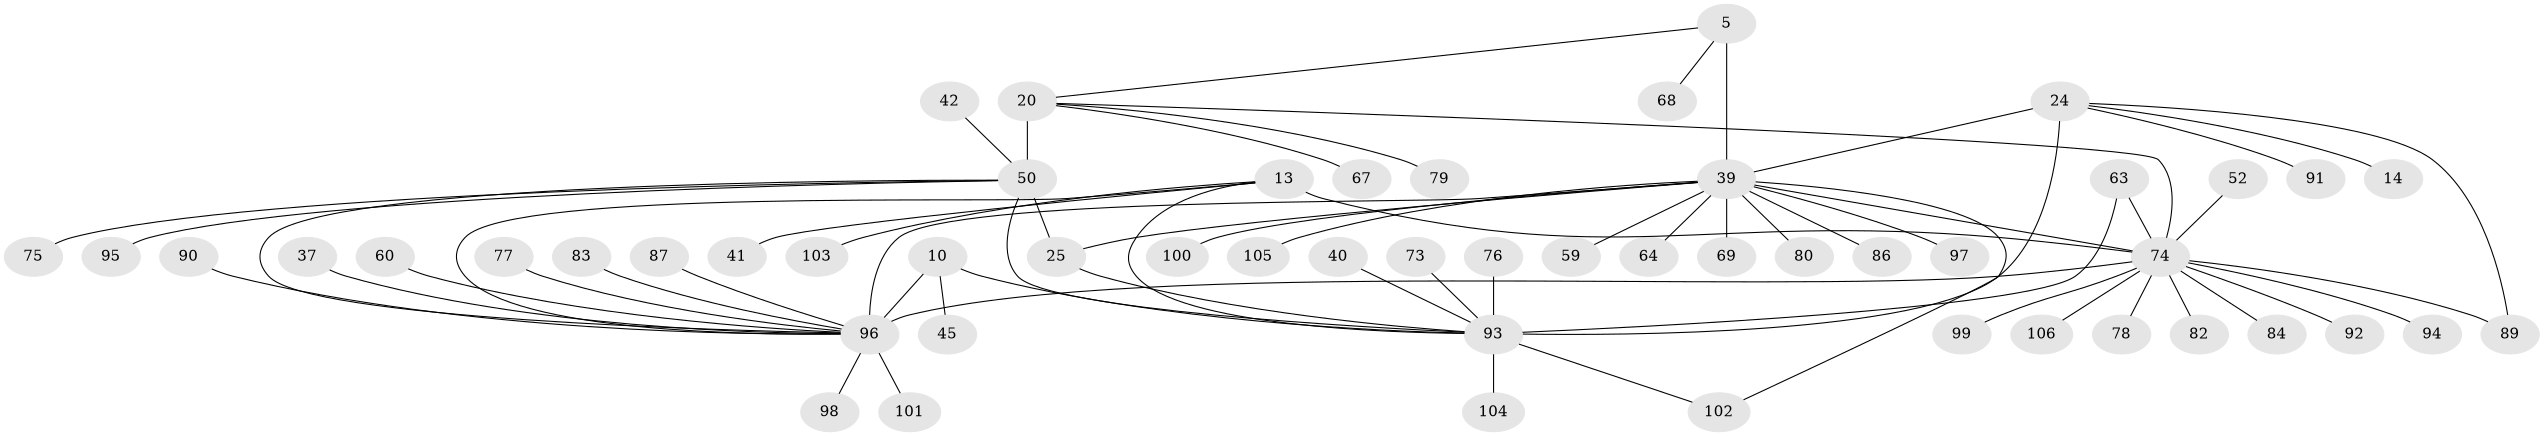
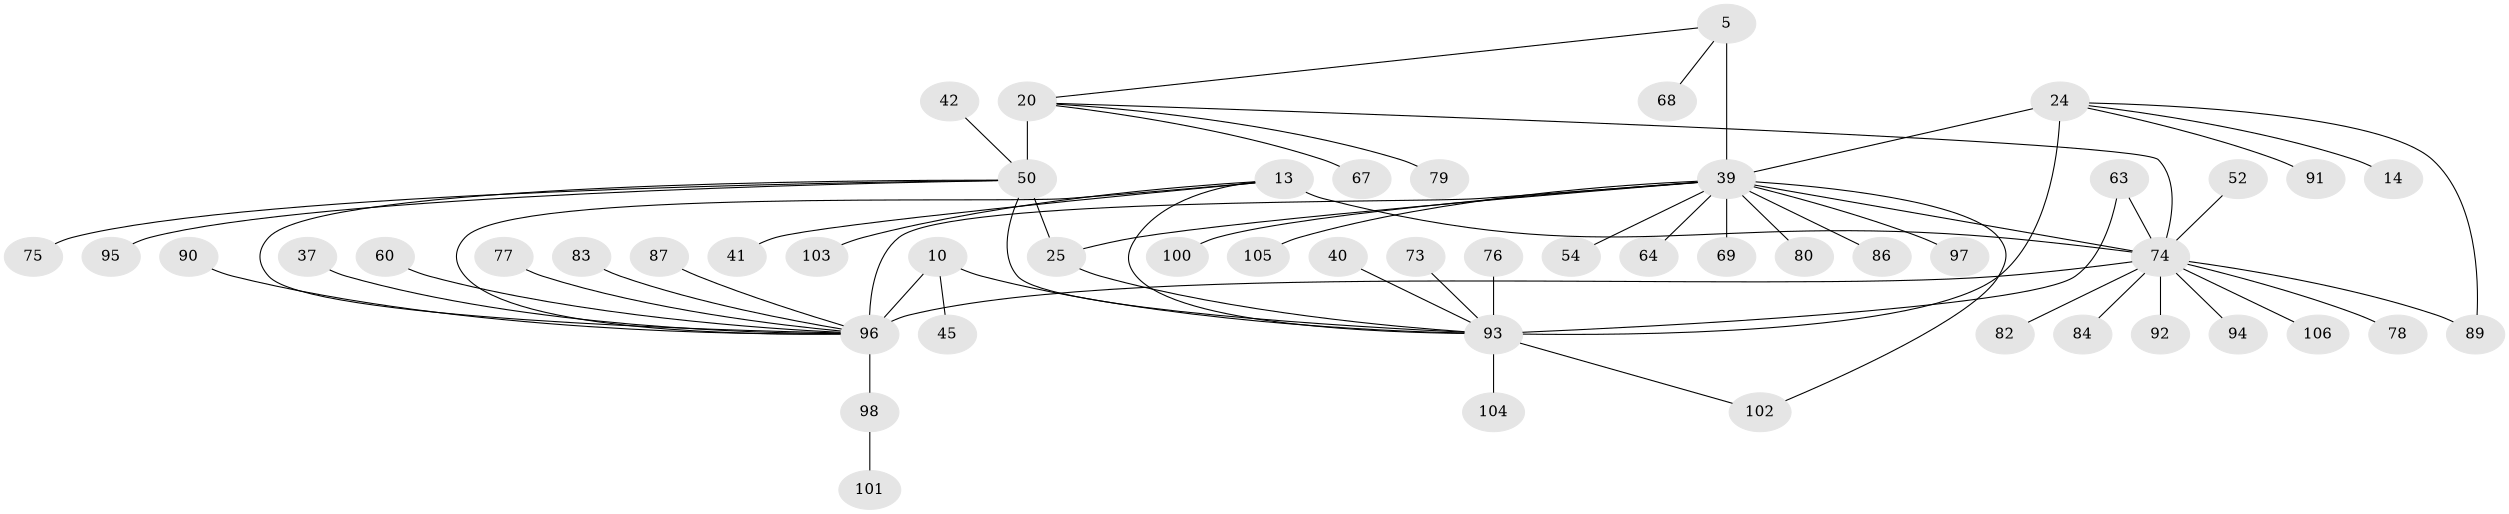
(1571, 257) -> (1571, 257)
(1962, 335) -> none
(890, 373) -> (870, 451)
